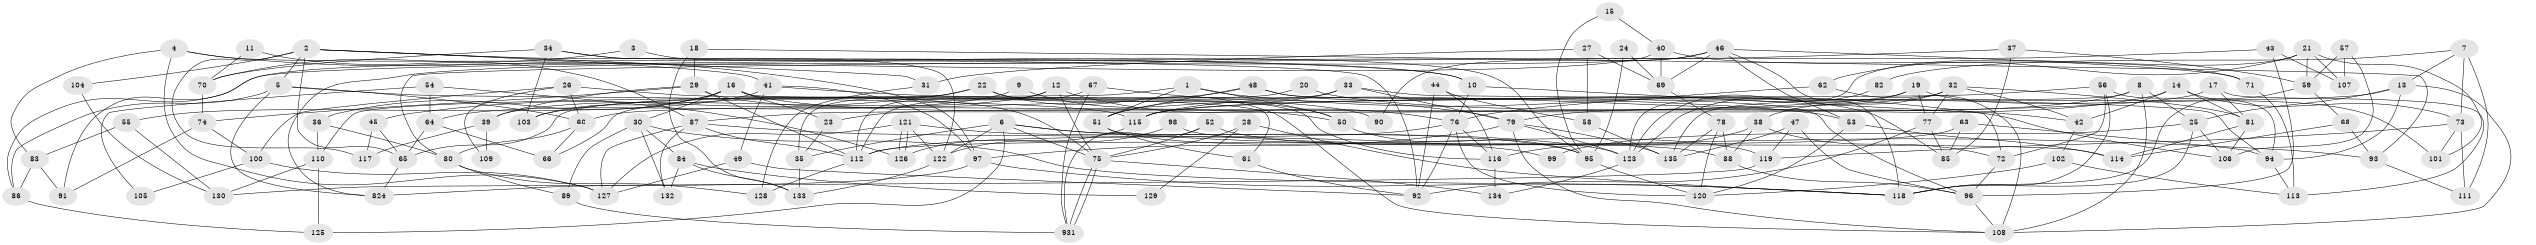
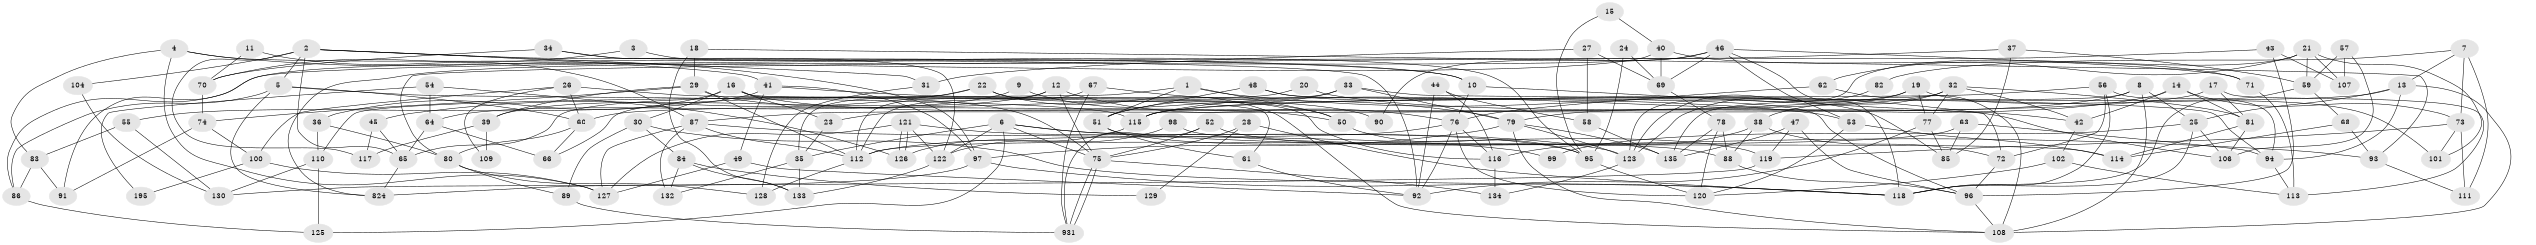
(524, 122) -> none
(653, 159) -> (729, 179)
(141, 196) -> (141, 196)
